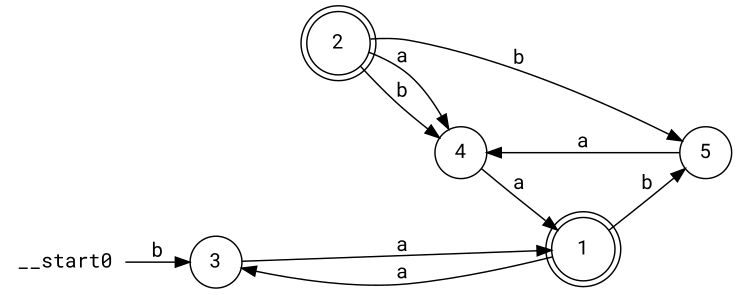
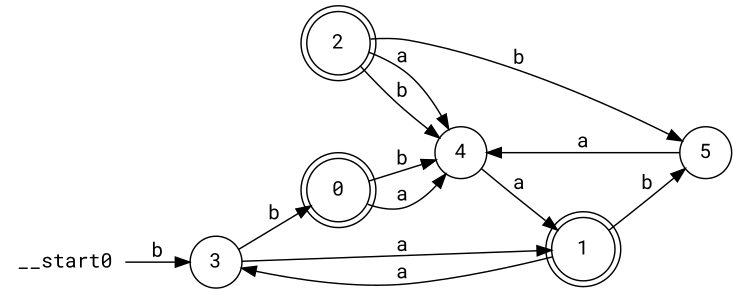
none -> (338, 190)
